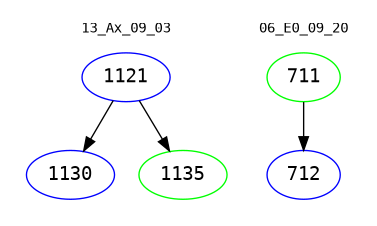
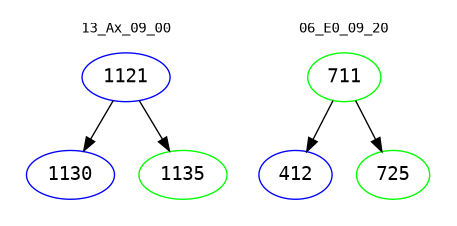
(127, 29) -> (127, 29)
(304, 175) -> (296, 175)
none -> (393, 175)
